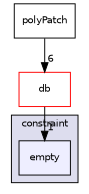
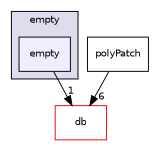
(45, 121) -> (61, 85)
(45, 124) -> (45, 20)
